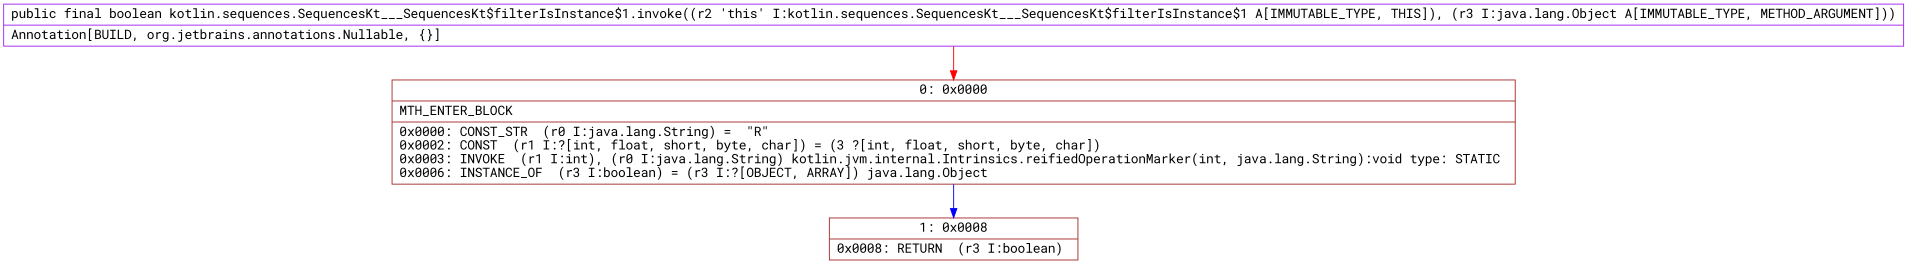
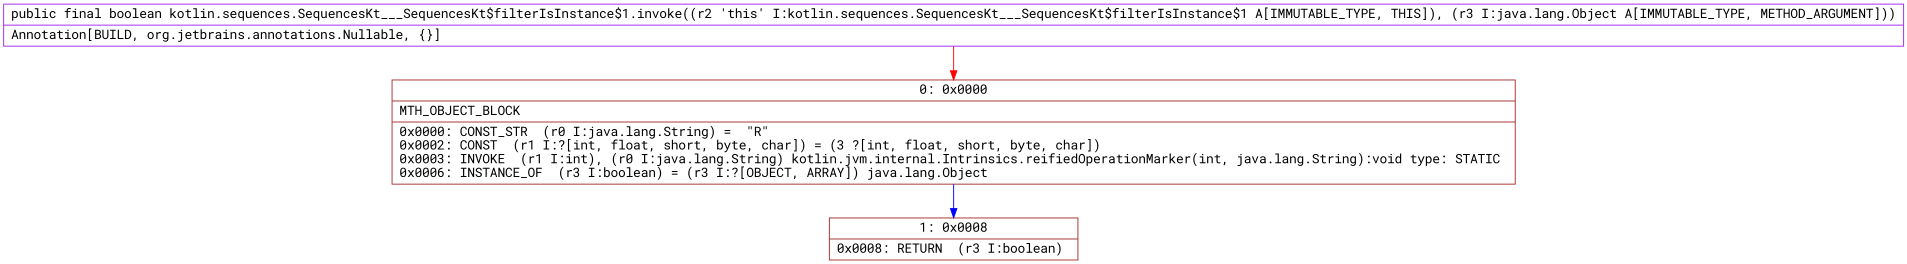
(456, 111) -> (460, 111)
